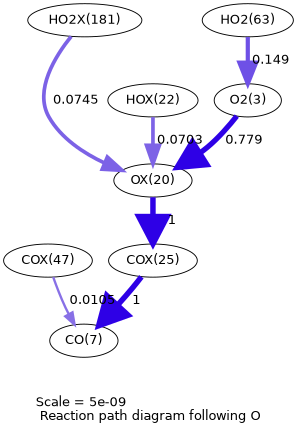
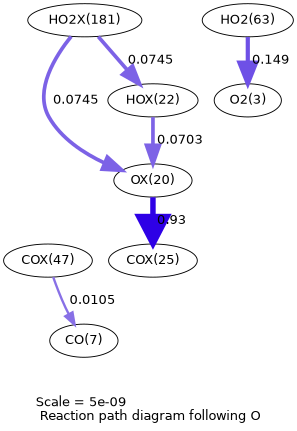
none -> (113, 53)
(220, 136) -> none
(170, 221) -> (170, 221)
(130, 291) -> none
